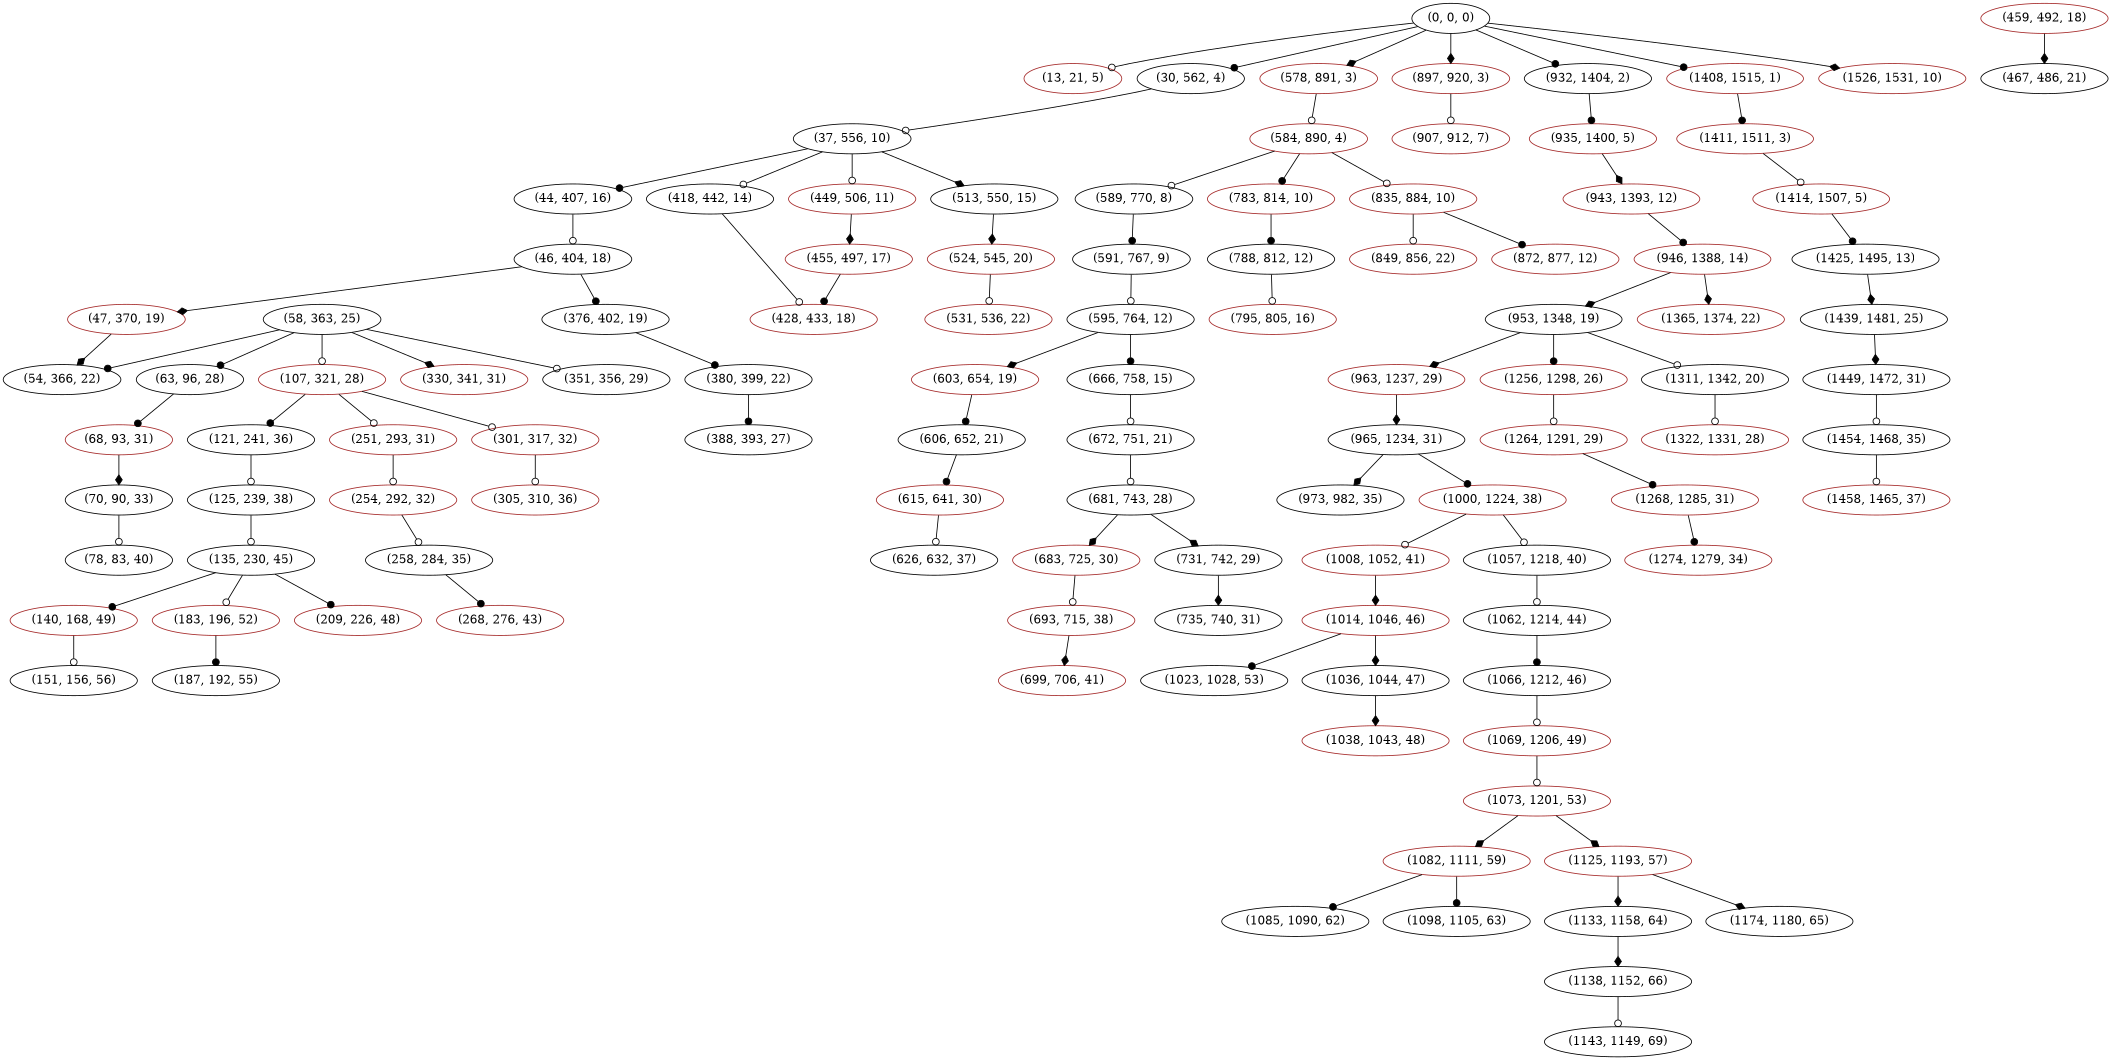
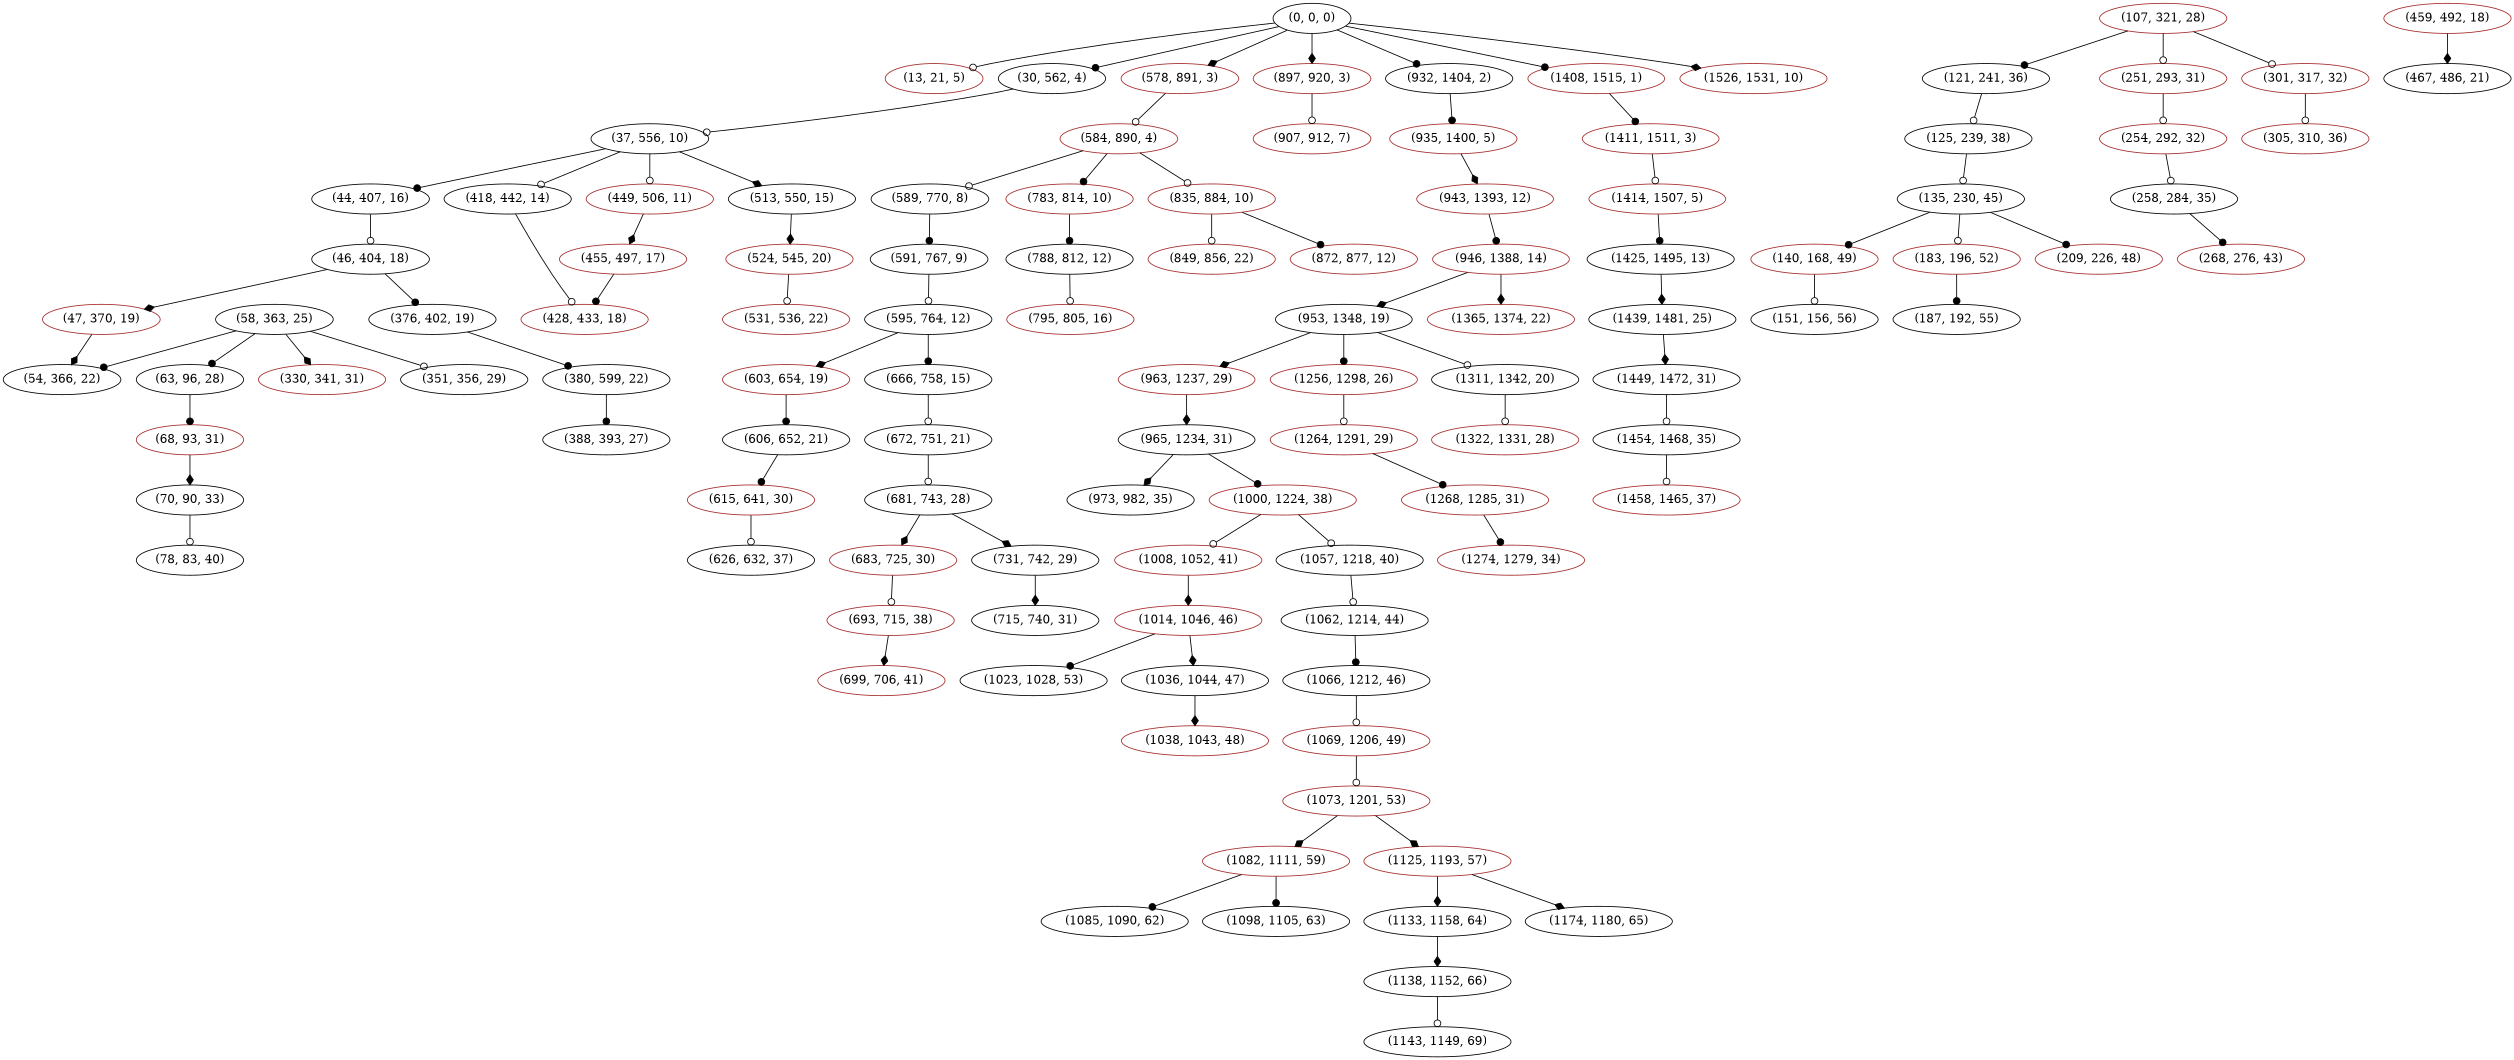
(322, 346) -> none
(748, 380) -> (606, 380)
(1218, 620) -> (1035, 620)
